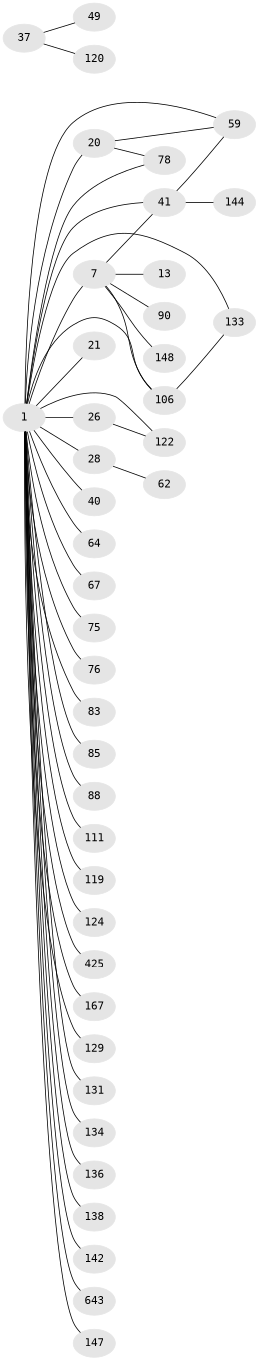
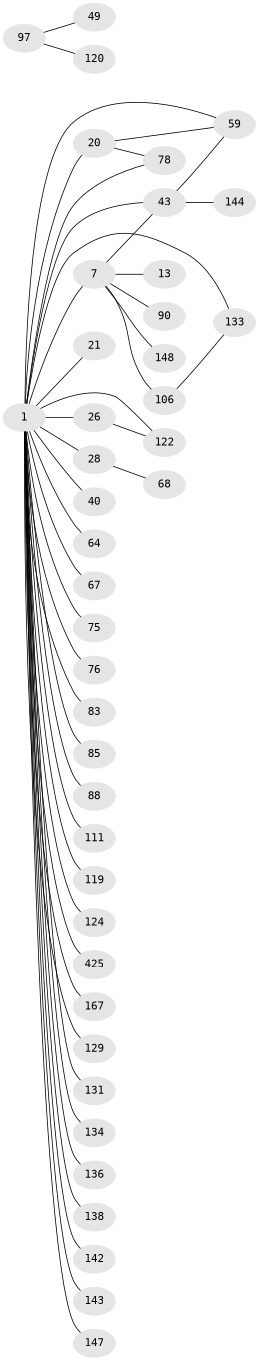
(24, 38) -> (24, 38)
(164, 203) -> (164, 203)
(86, 319) -> none
(164, 485) -> (164, 485)
(94, 1301) -> (94, 1301)
